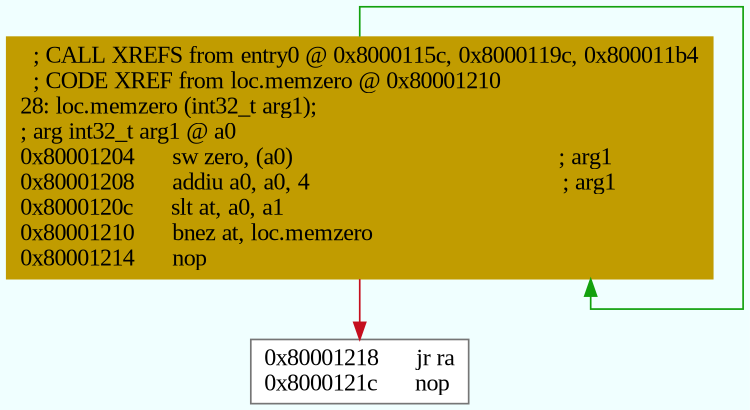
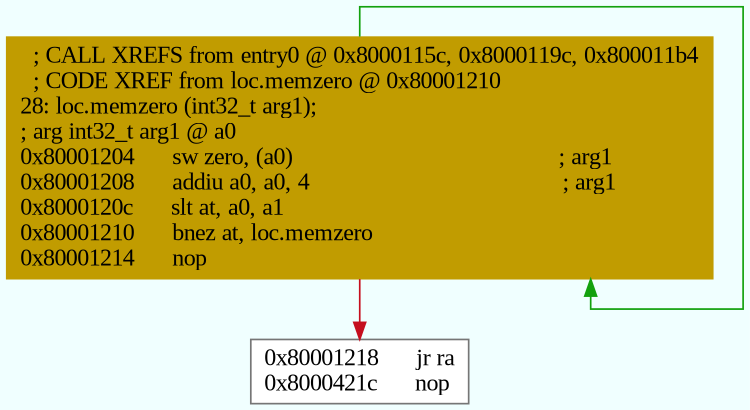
(360, 372) -> (360, 372)
